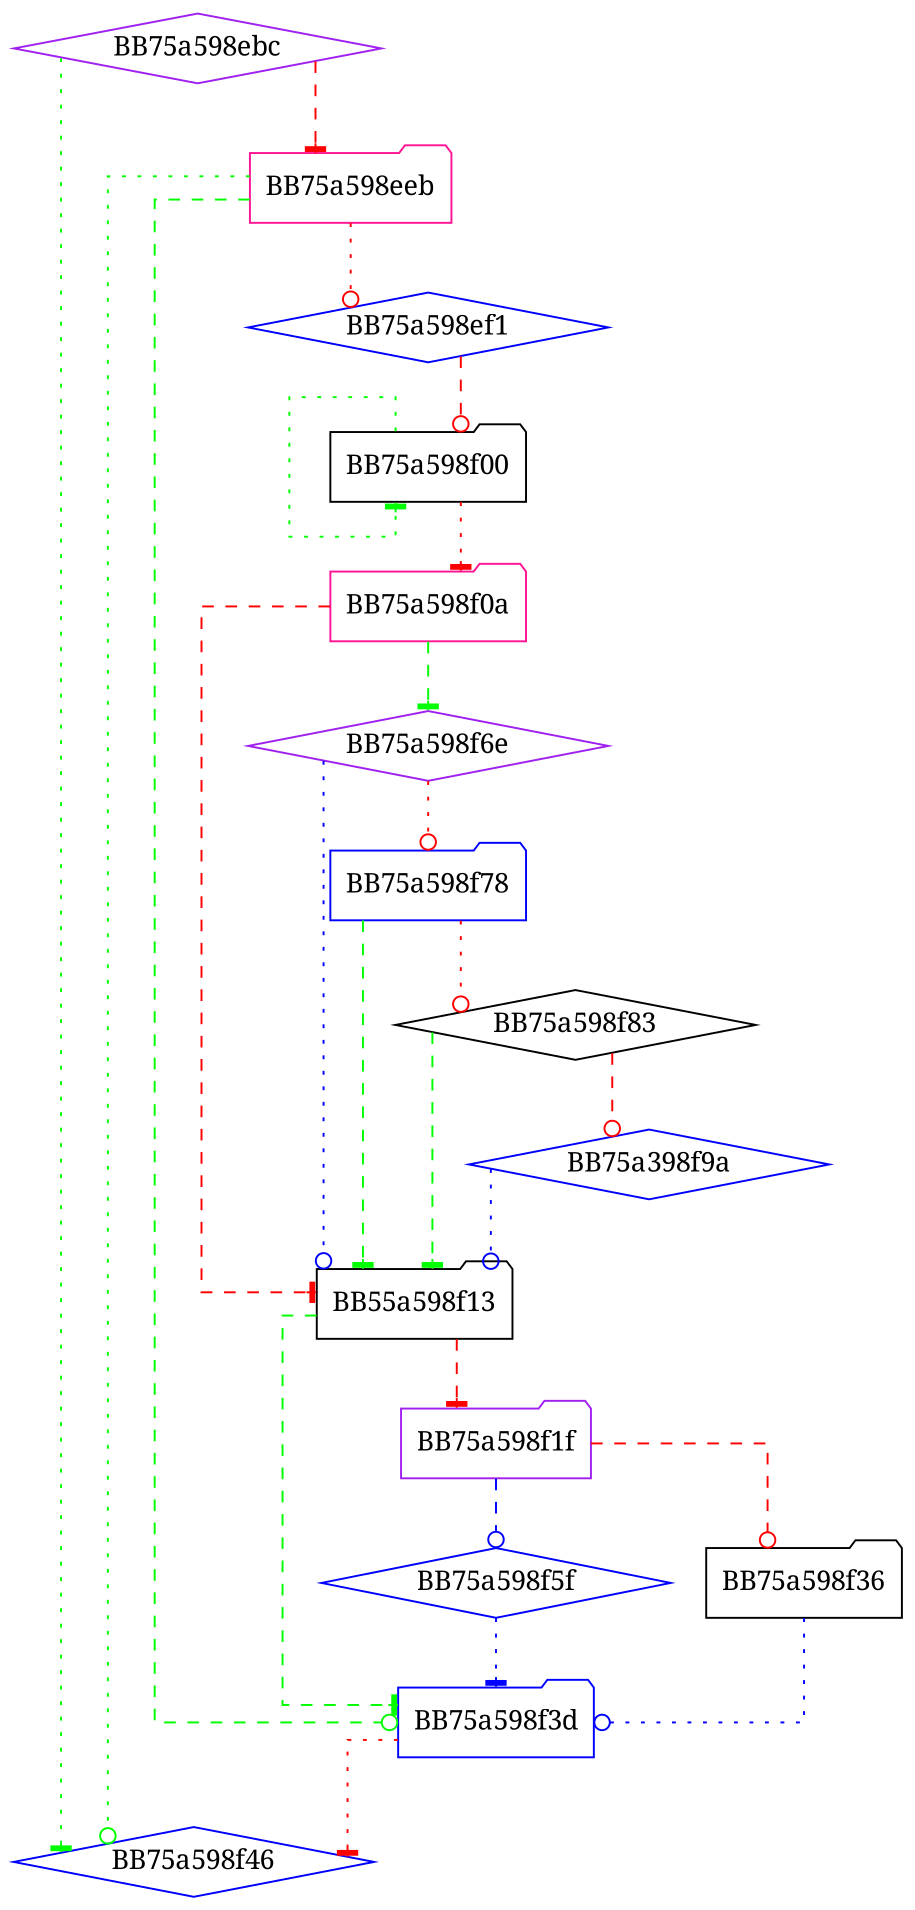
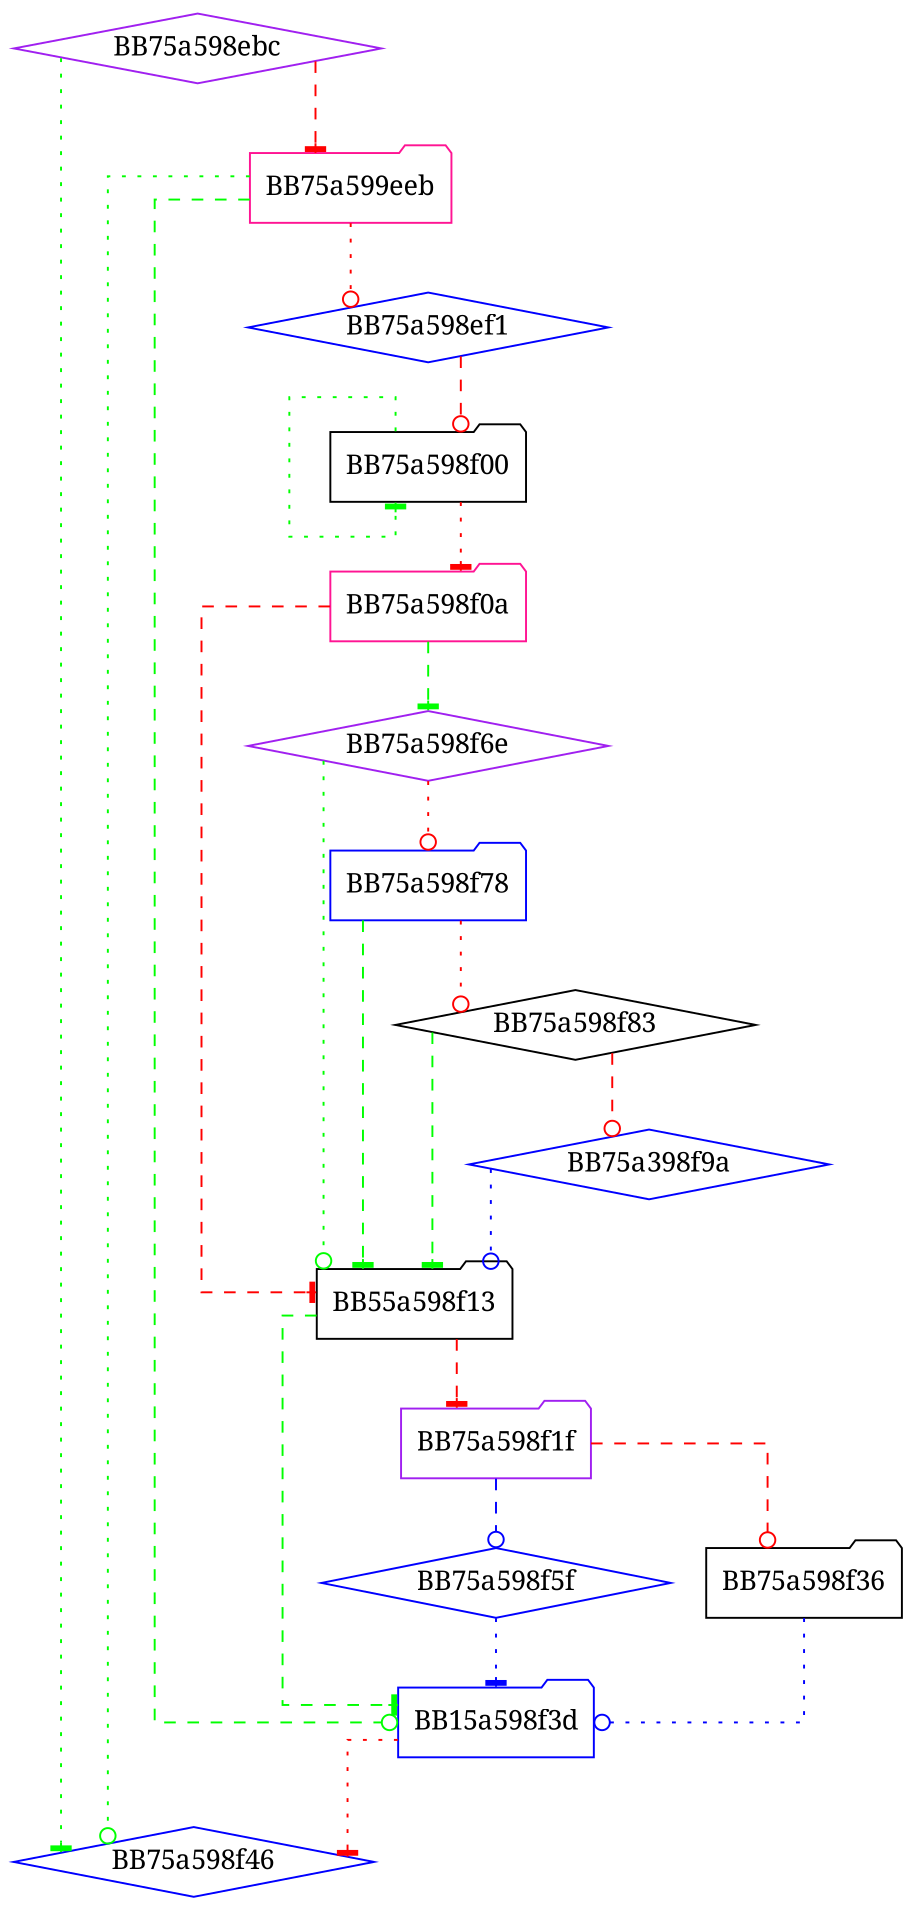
(351, 188) -> (351, 188)
(324, 1007) -> (324, 1007)
(496, 1722) -> (496, 1722)
